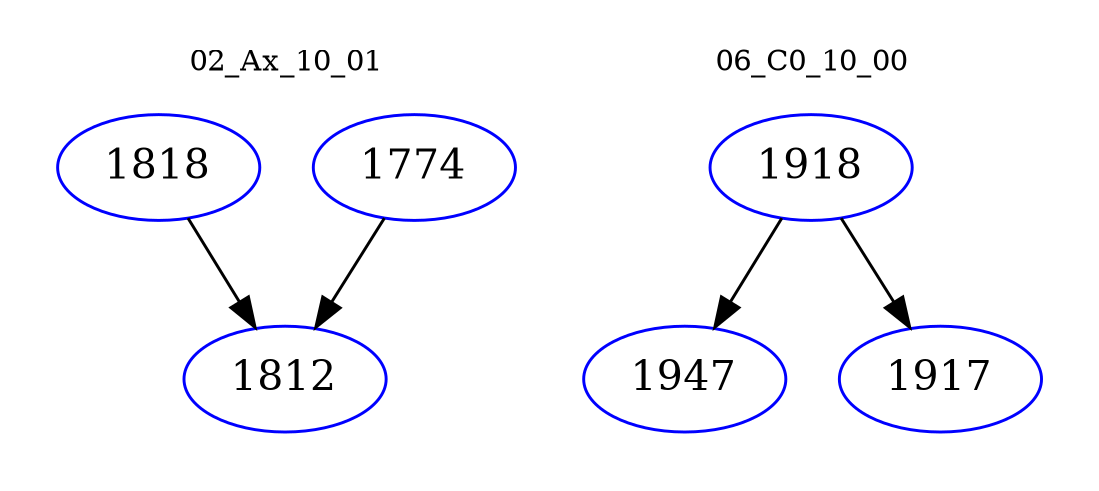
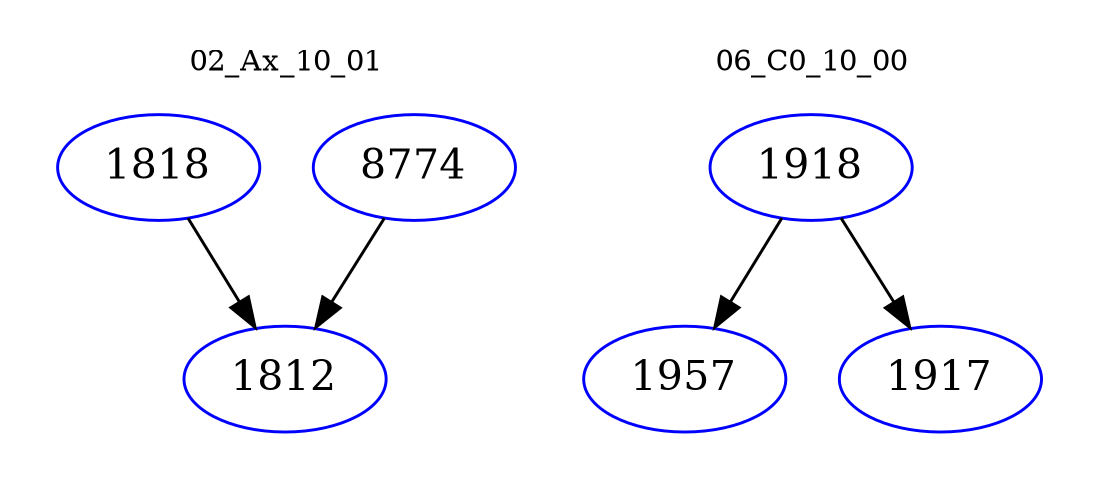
(414, 168) -> (414, 168)
(685, 379) -> (685, 379)
